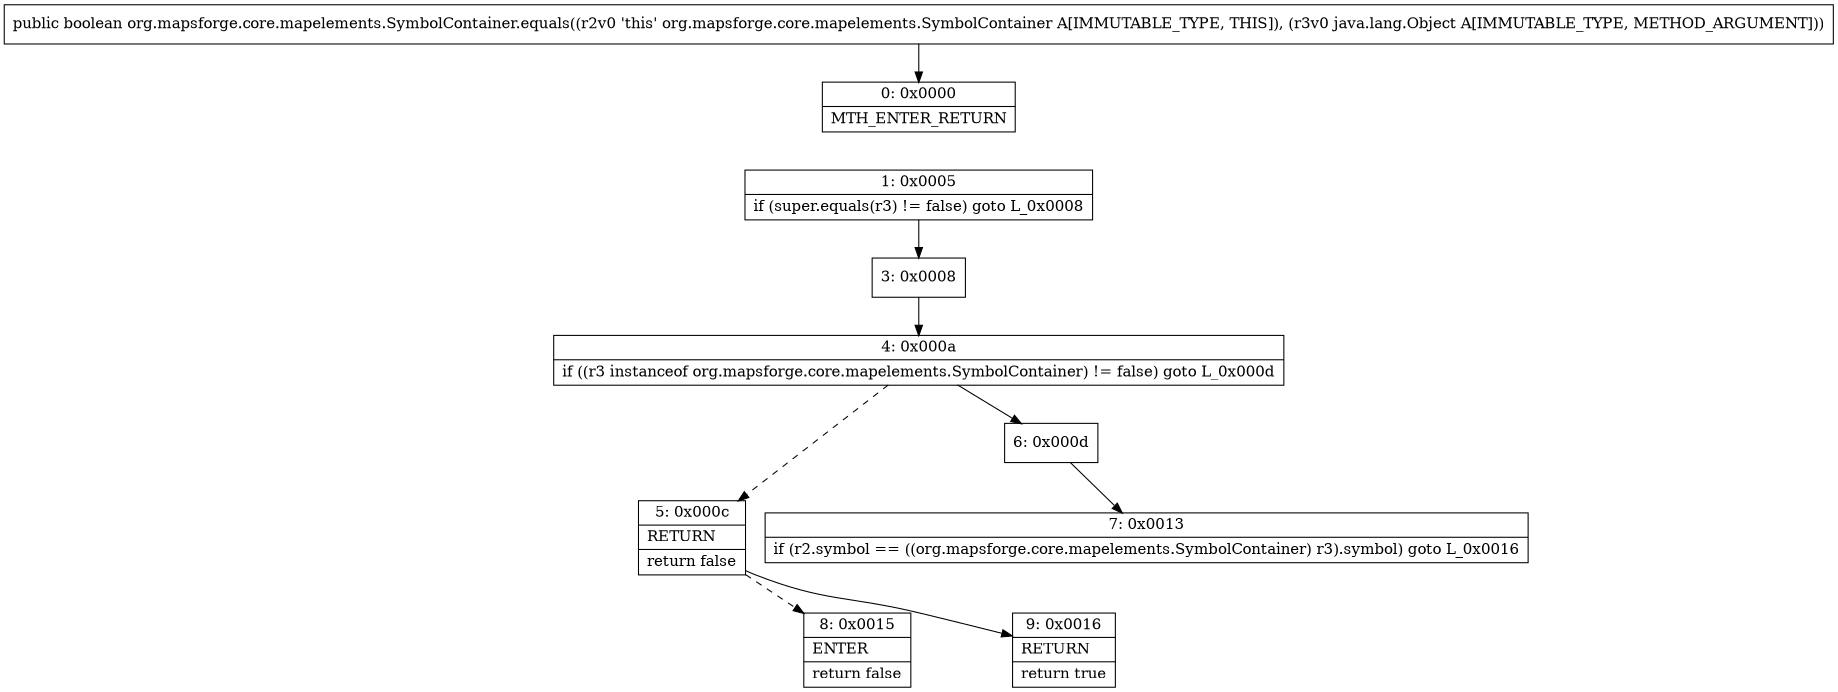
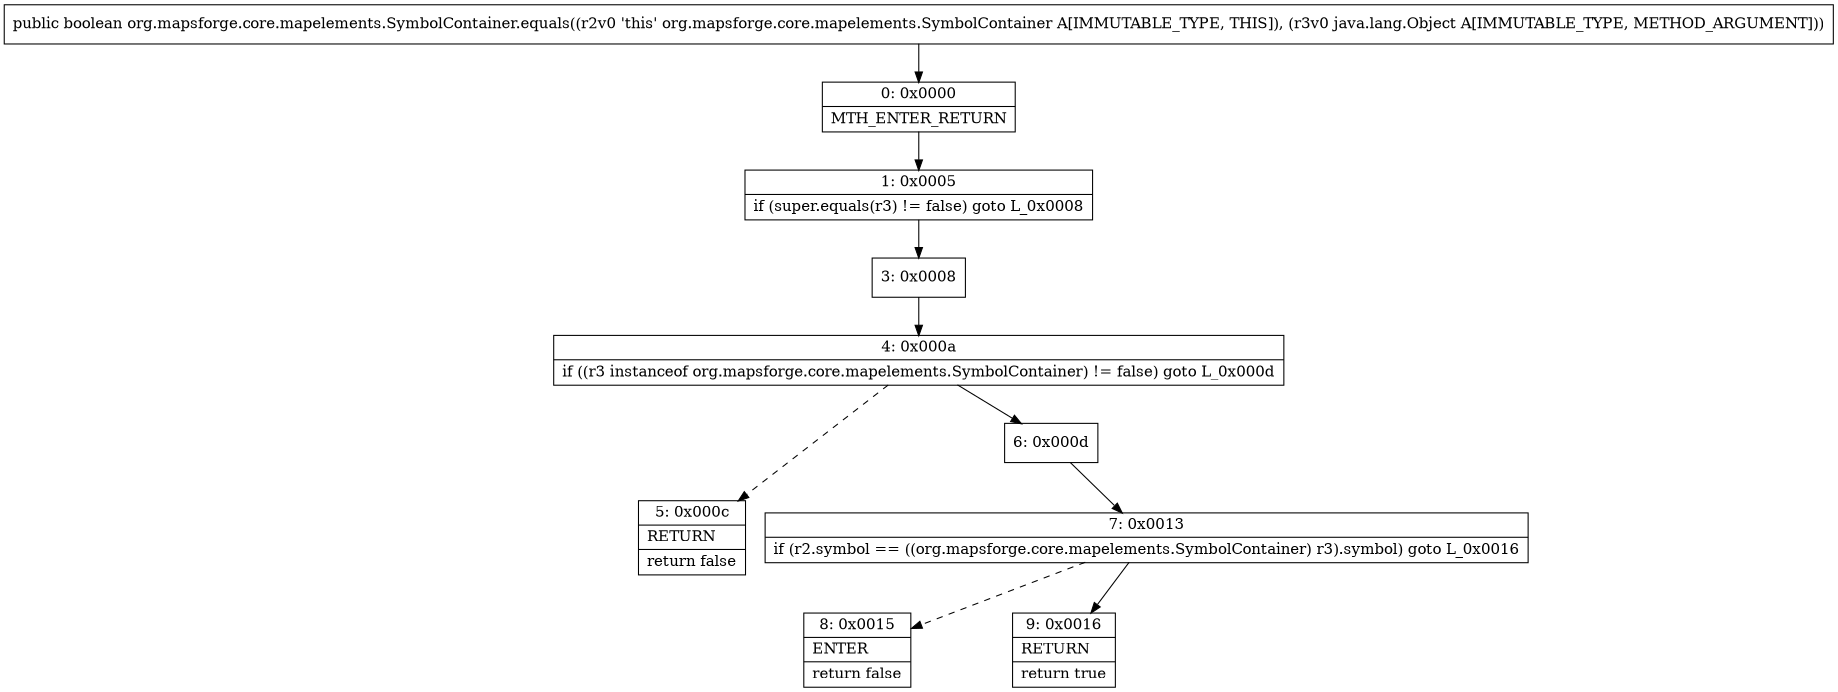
none -> (919, 146)
(770, 591) -> (1003, 593)
(873, 603) -> (1113, 583)
